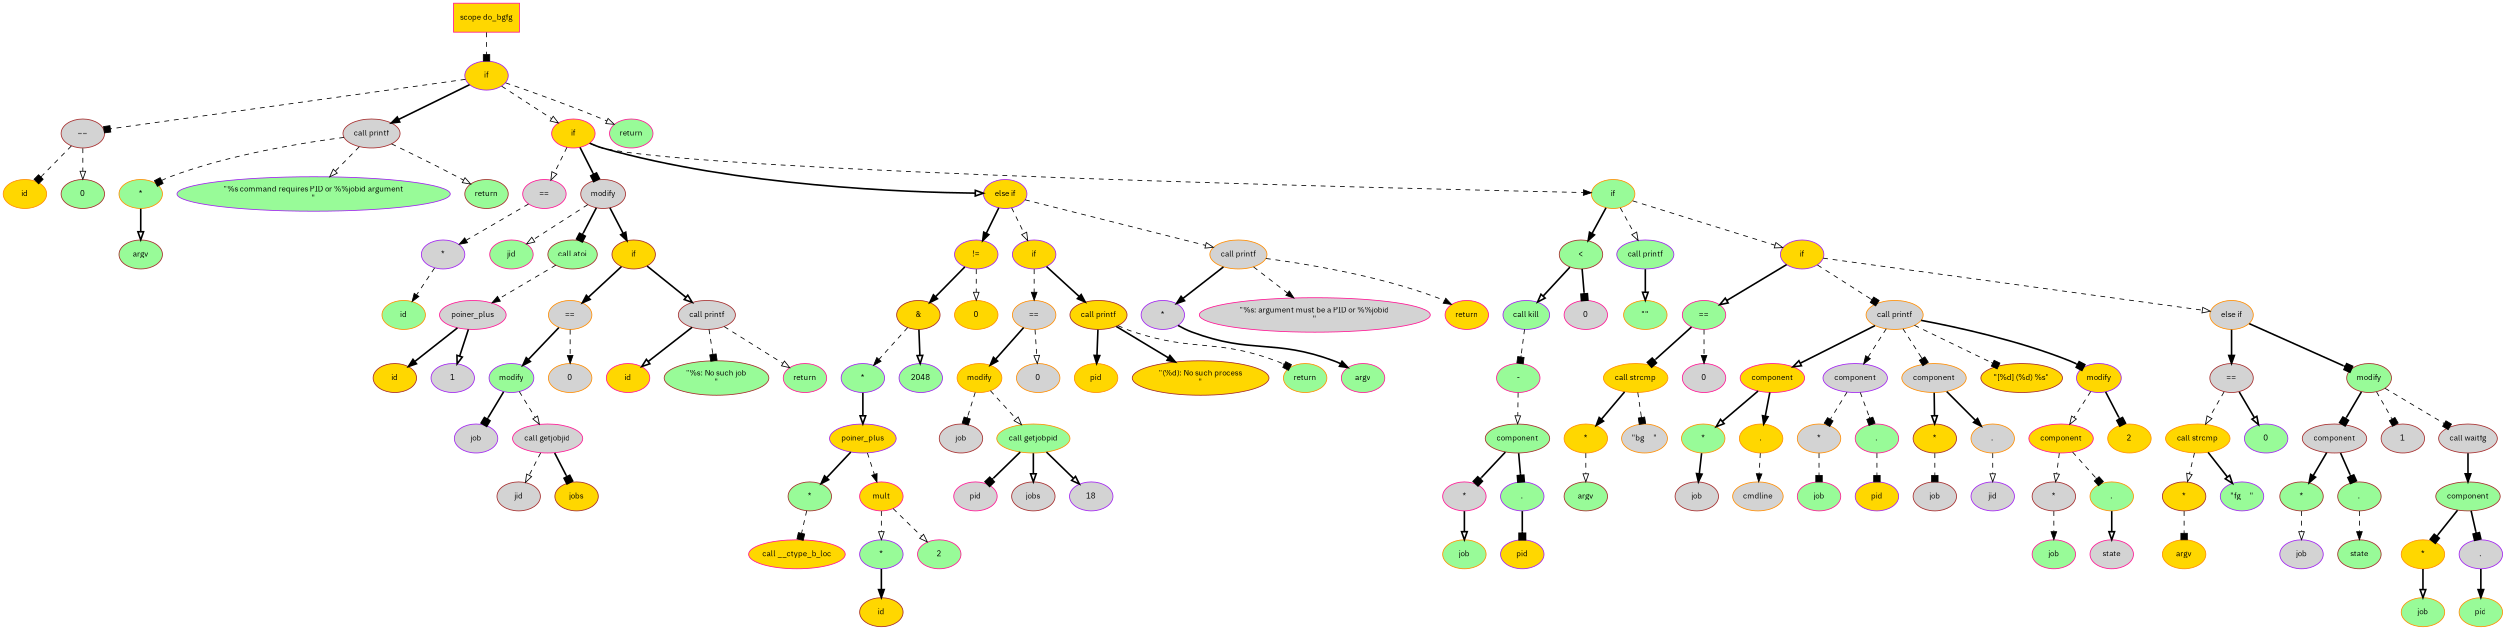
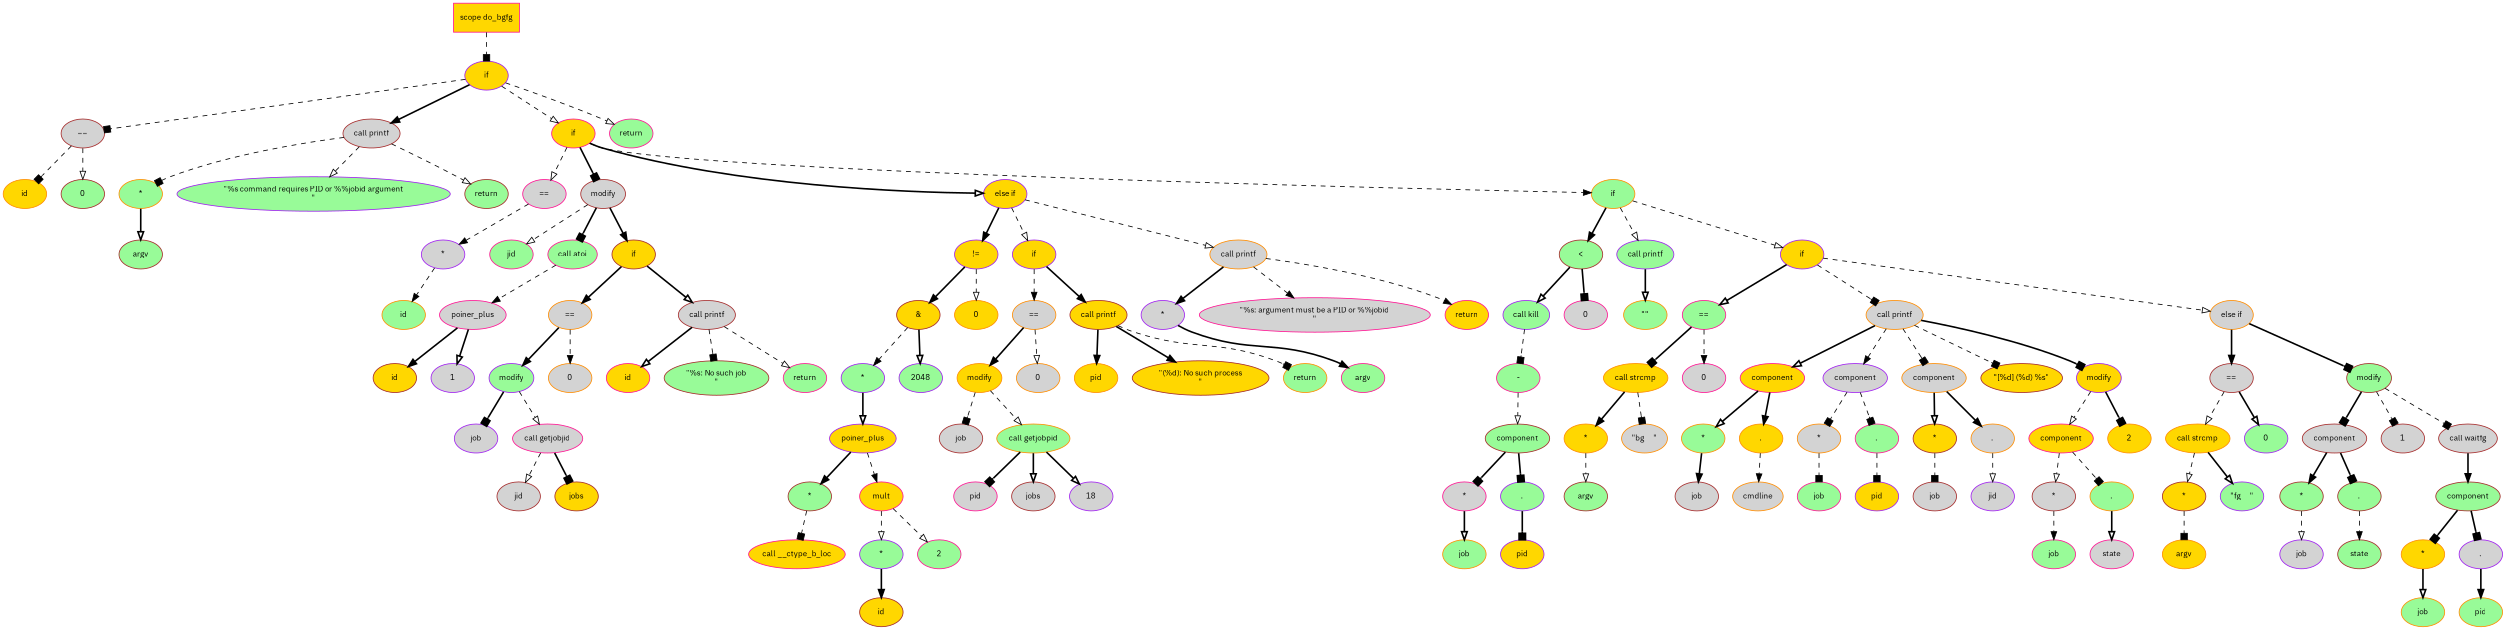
(573, 254) -> (573, 254)
